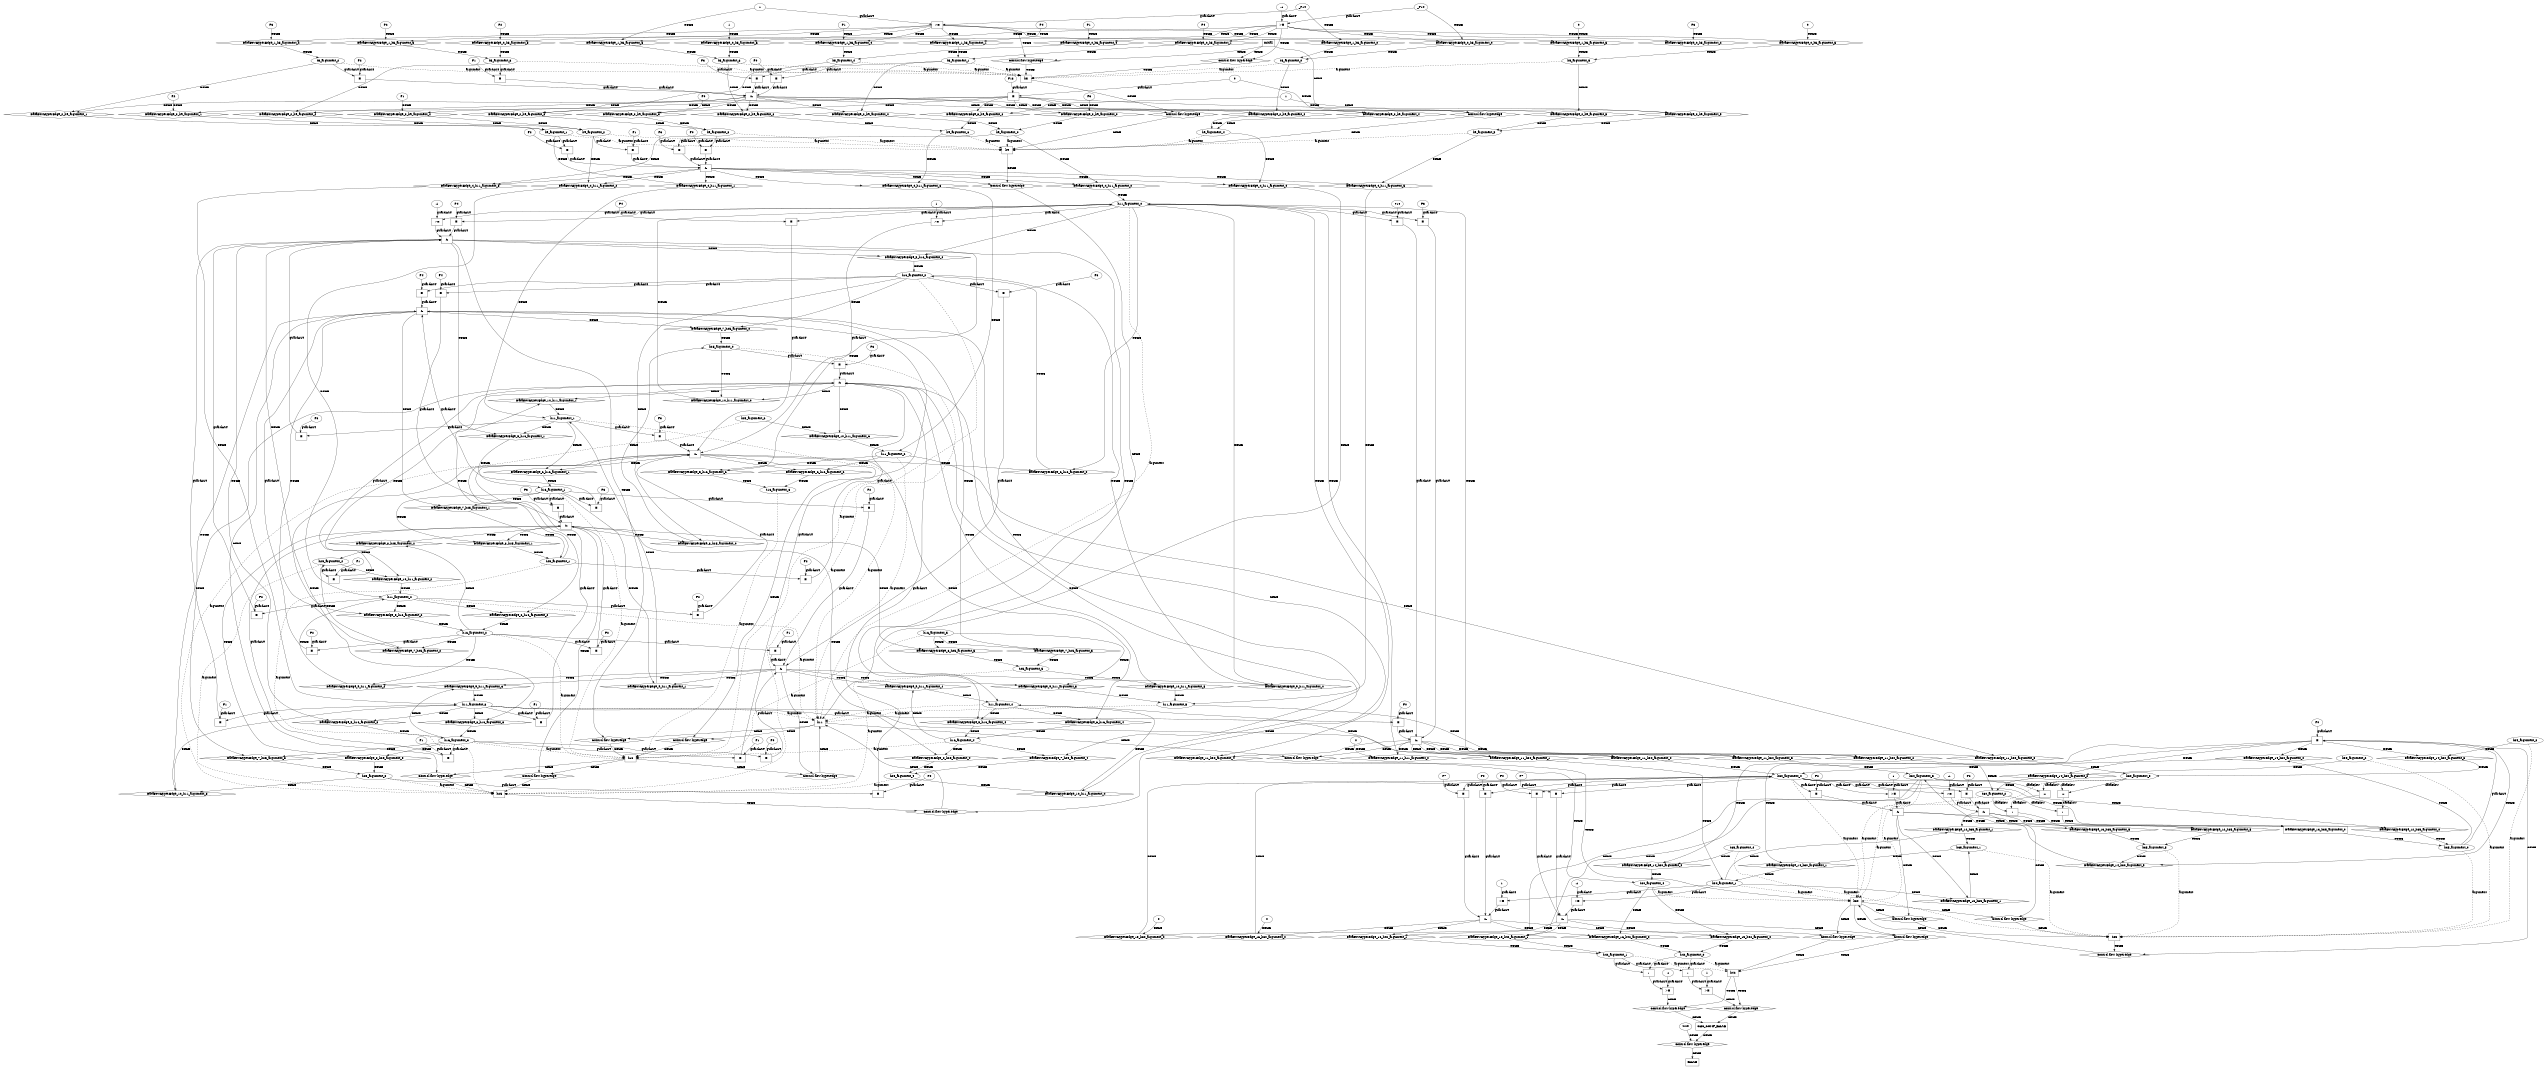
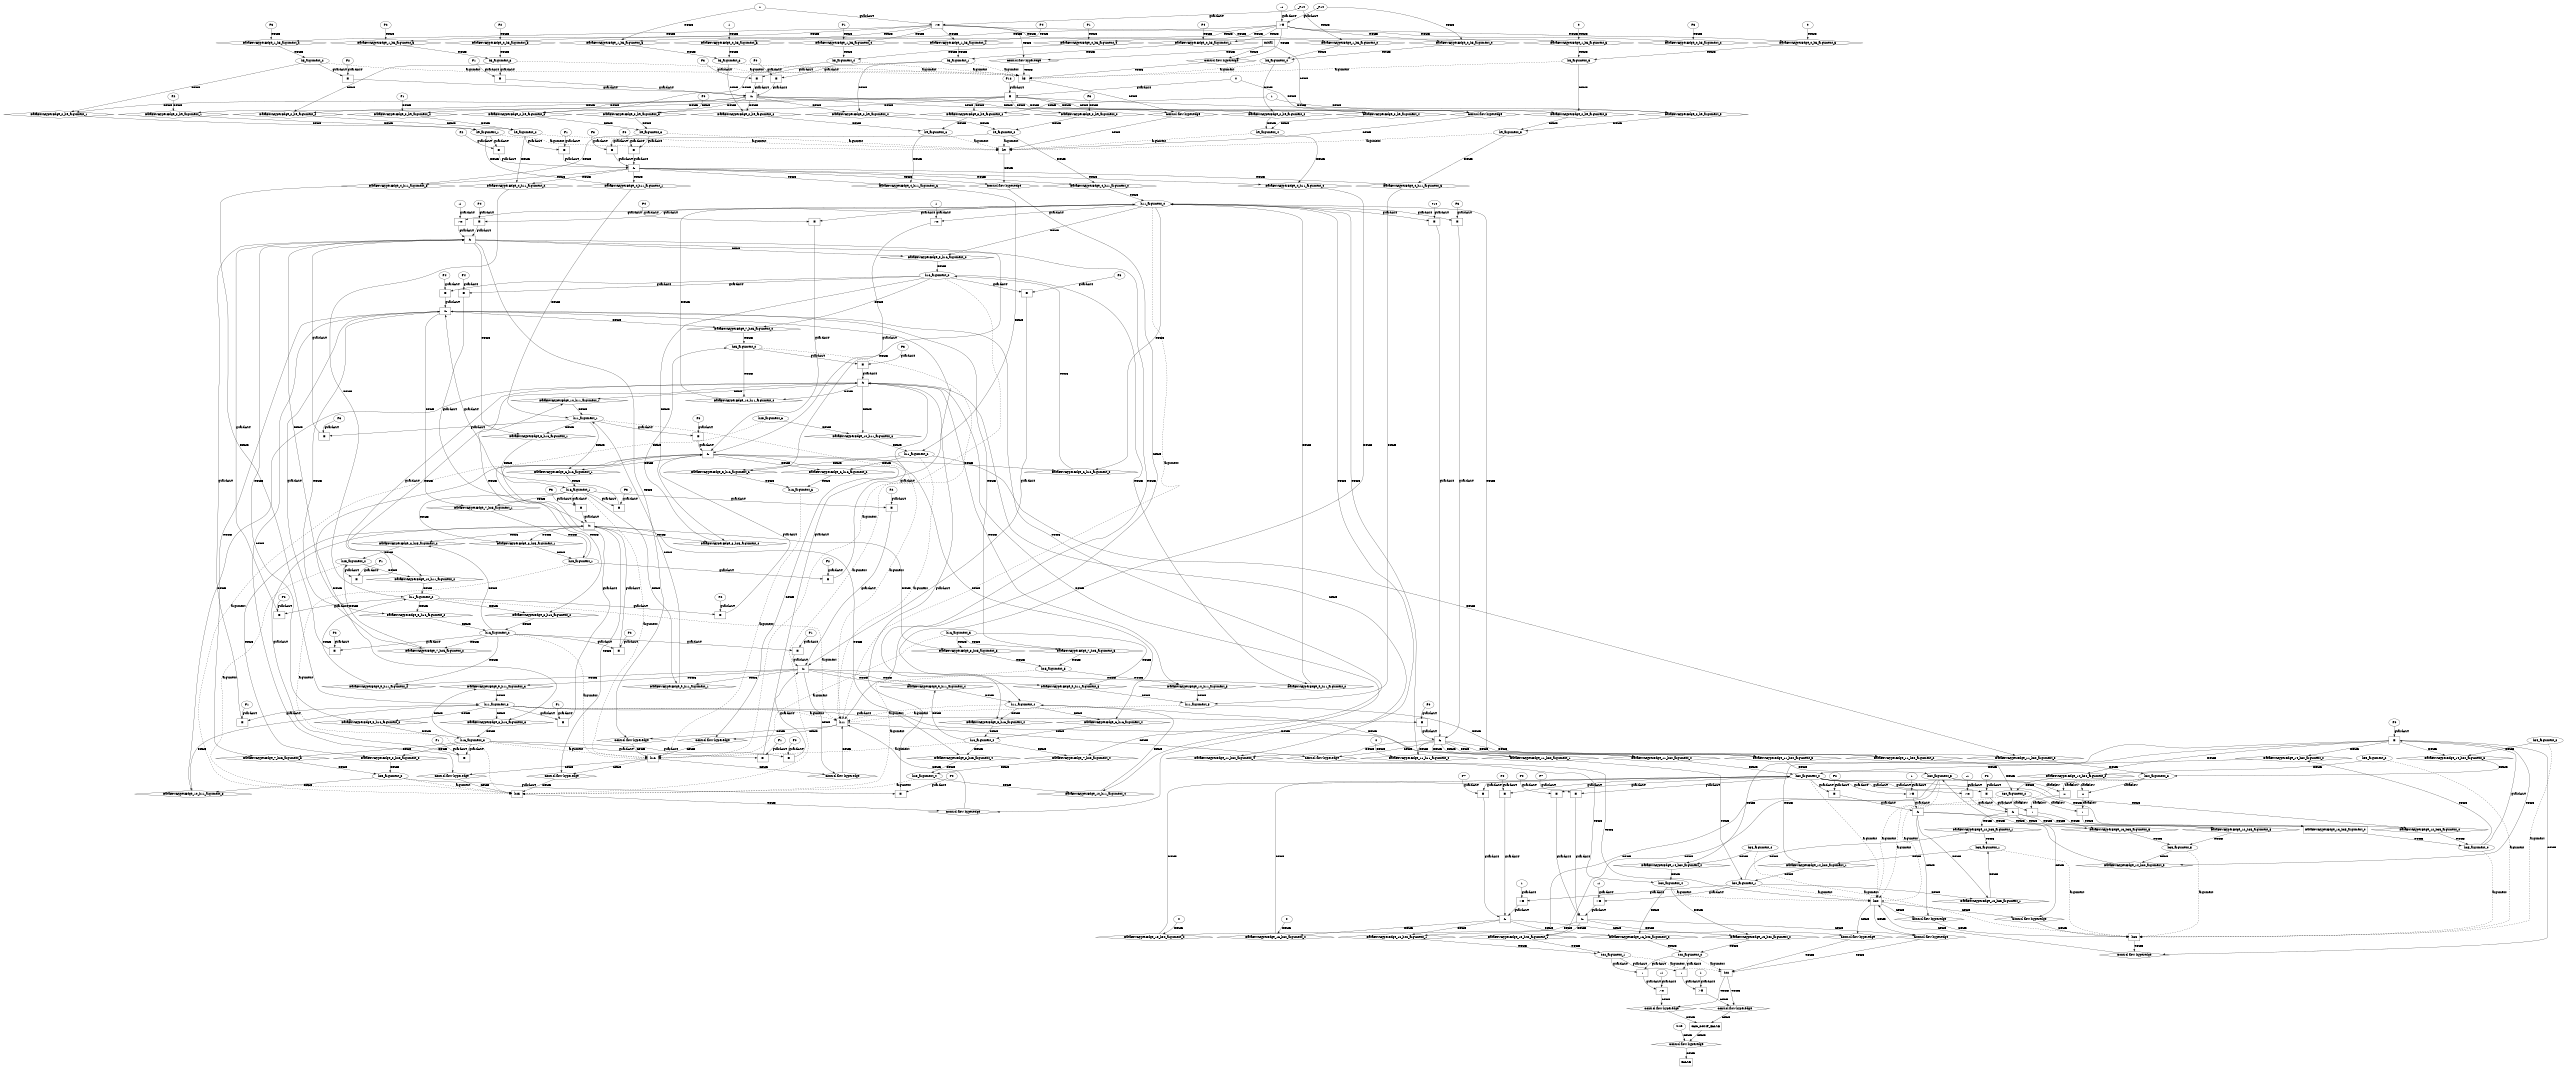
(1234, 421) -> (1302, 388)
